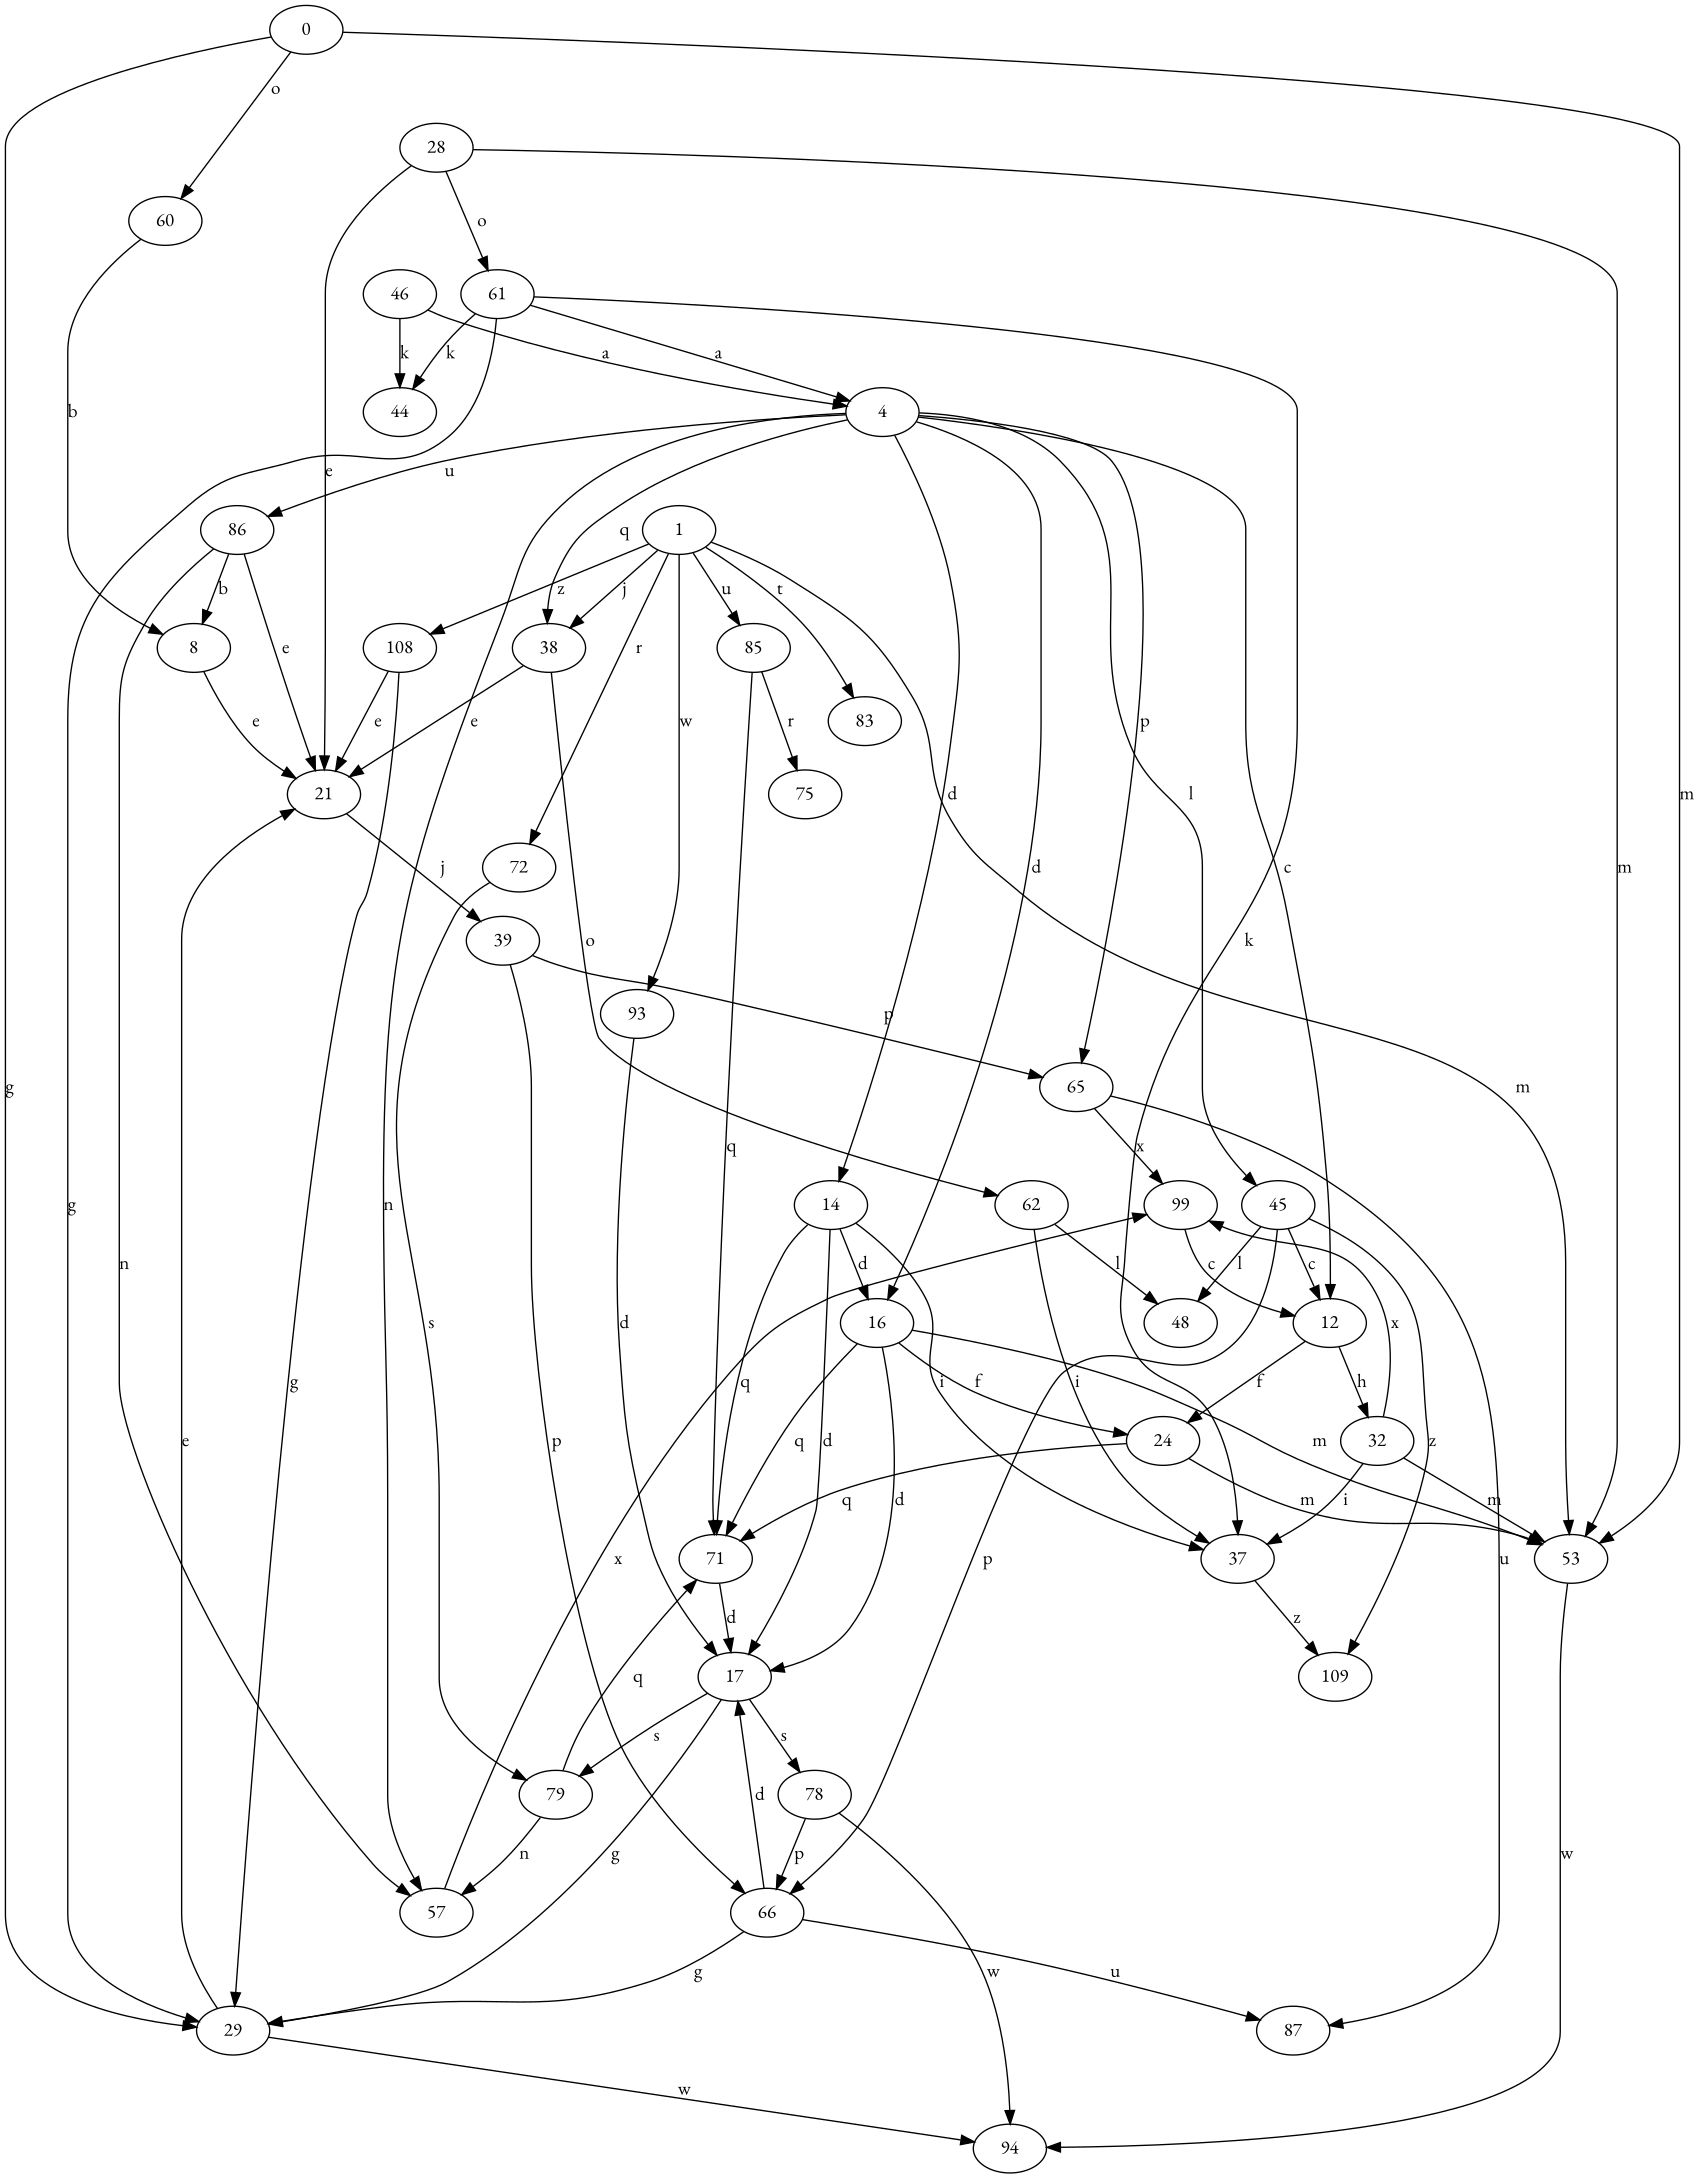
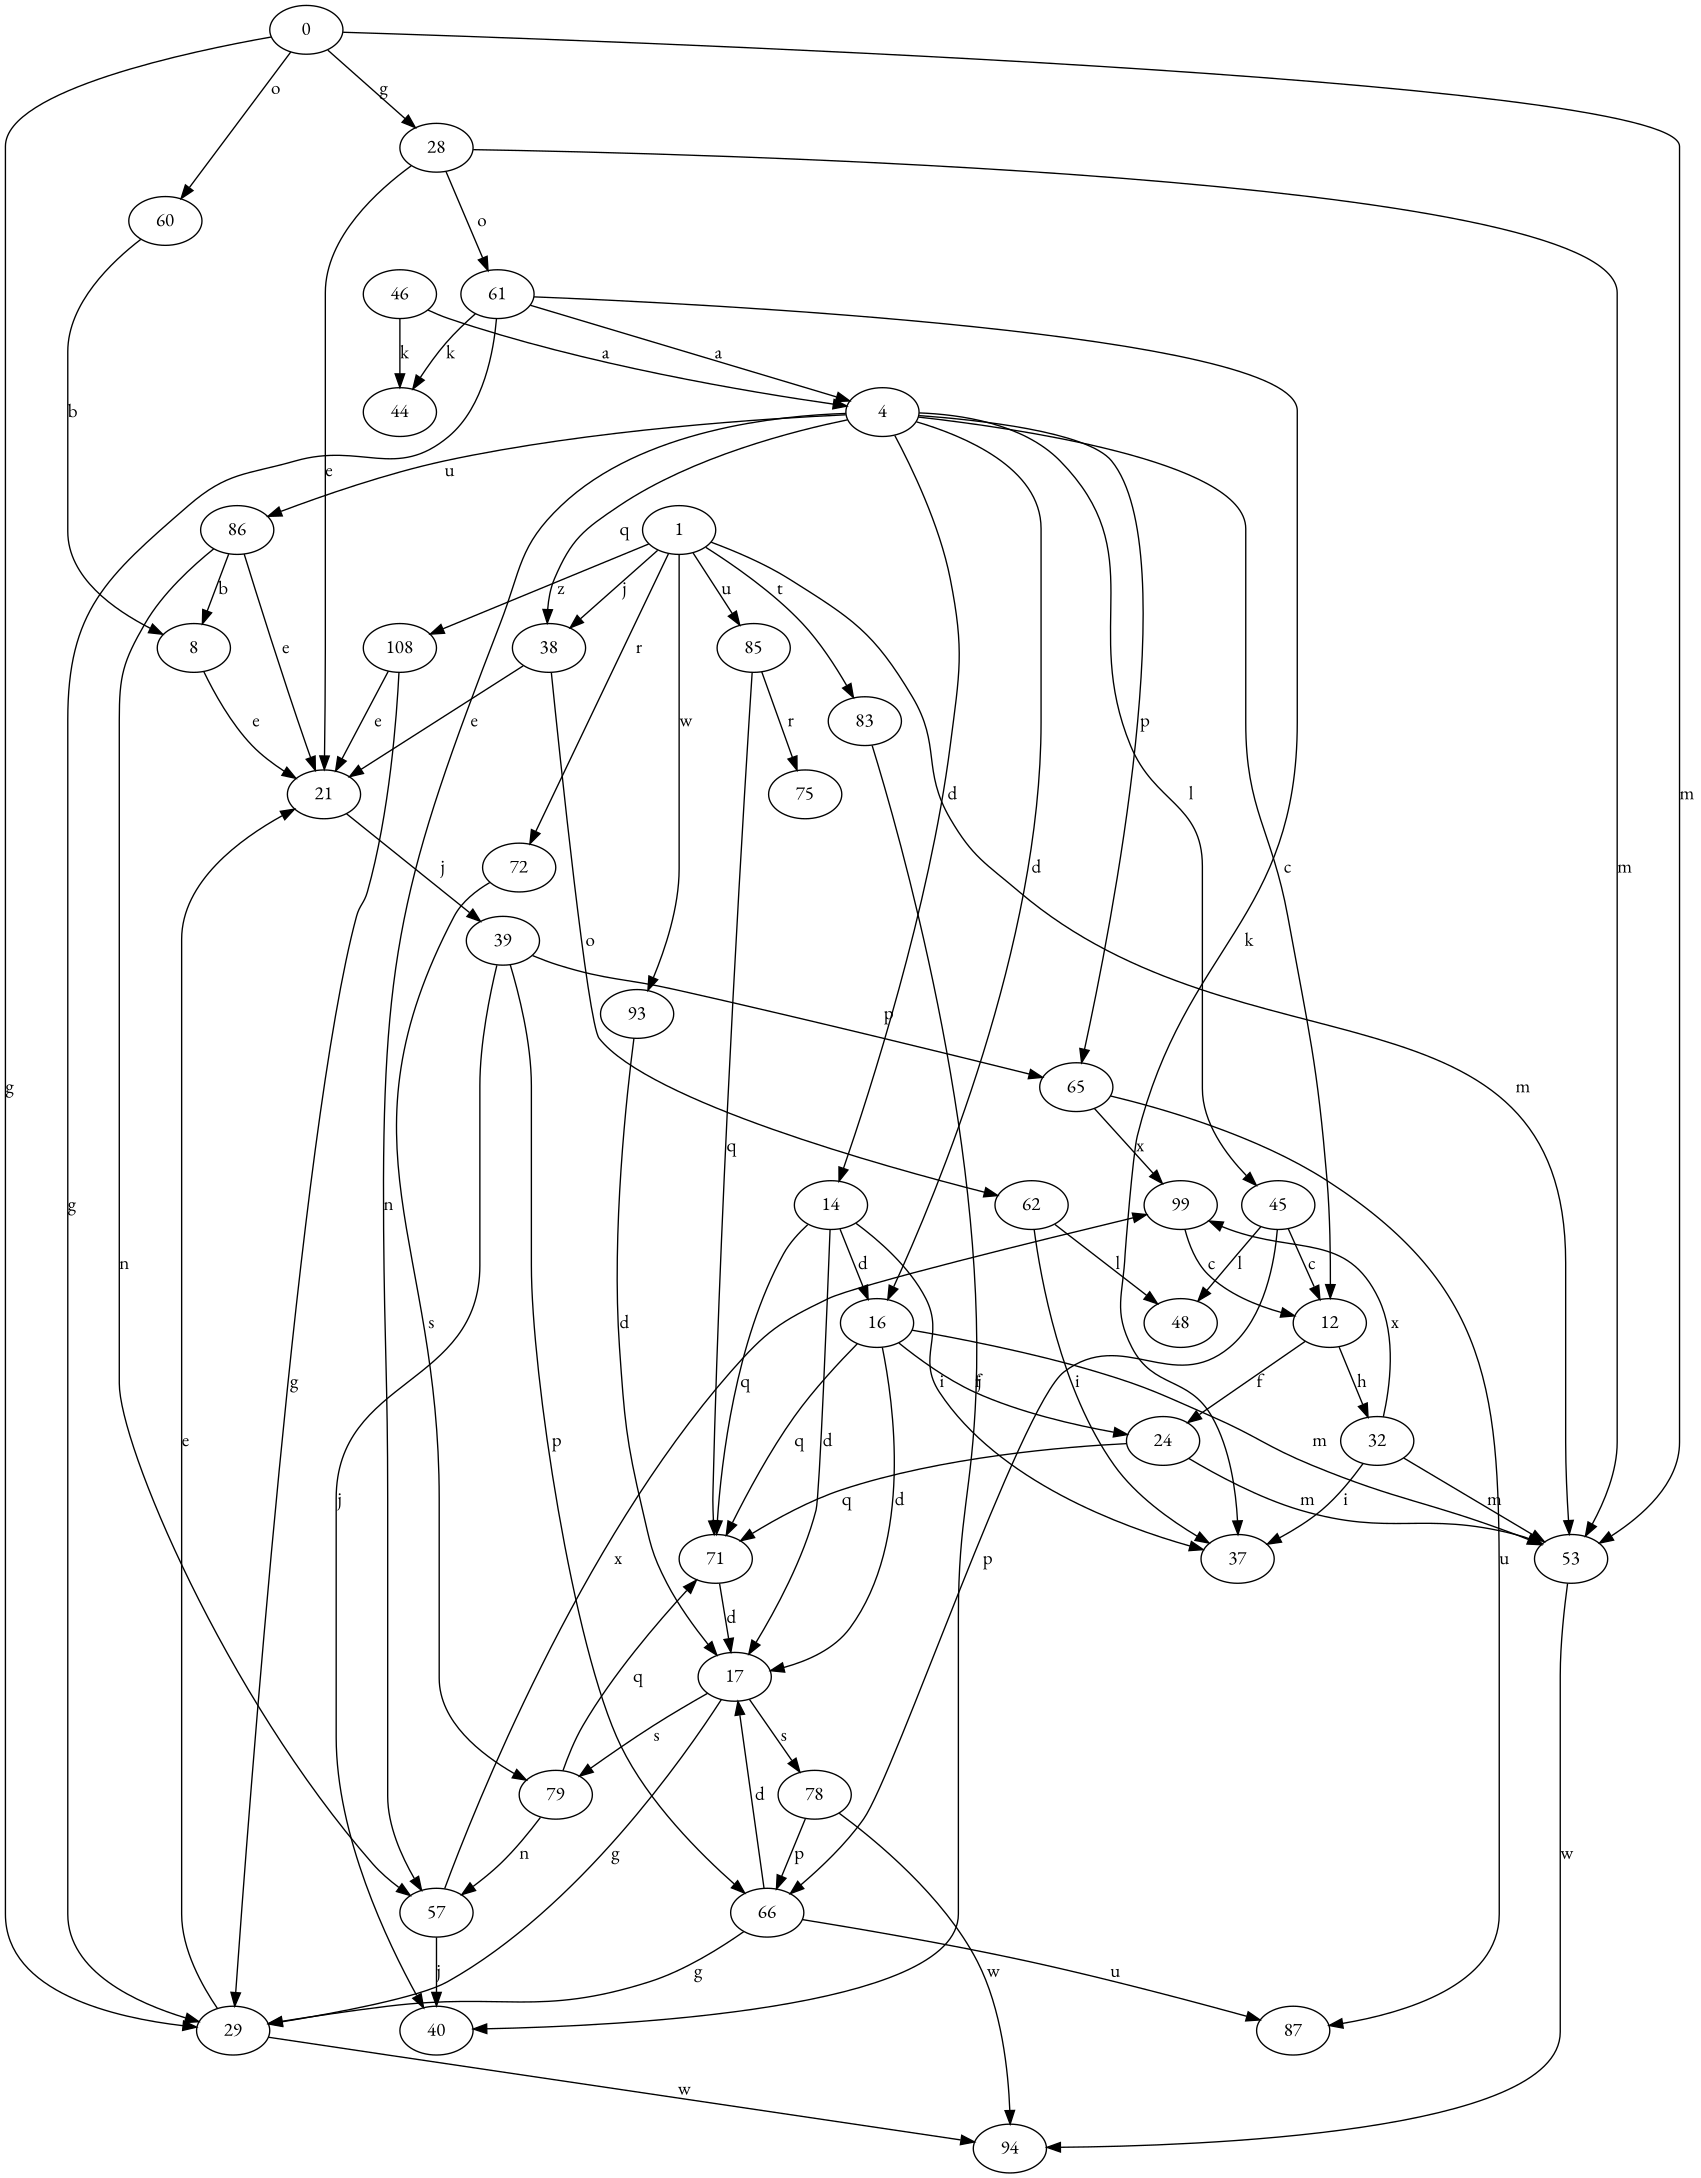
none -> (366, 84)
(1335, 1677) -> none
none -> (436, 2031)
